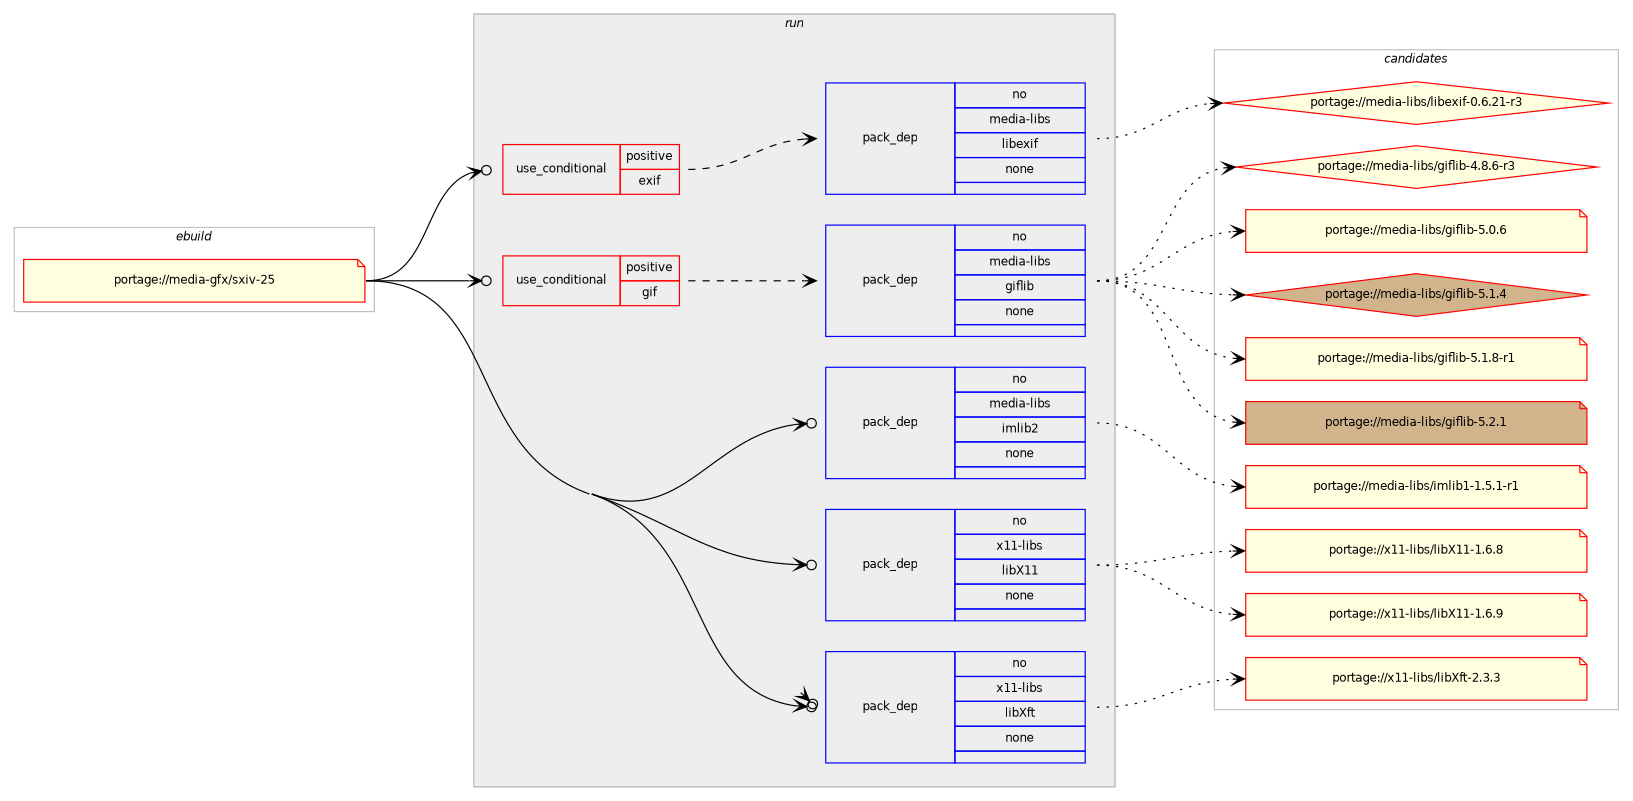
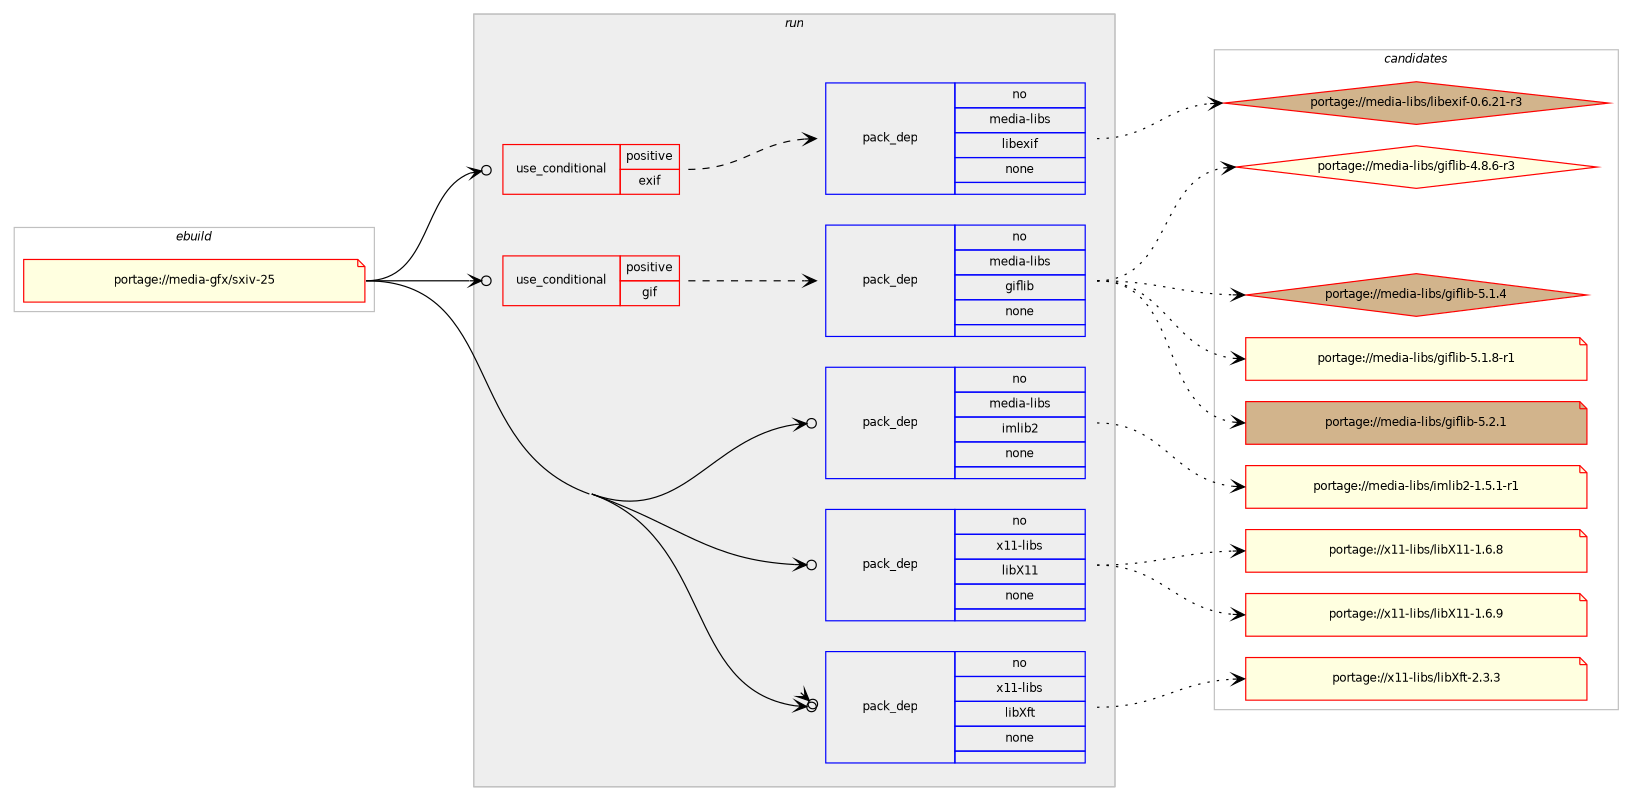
(1416, 103) -> (1416, 103)
(1416, 231) -> none
(1416, 487) -> (1416, 487)
